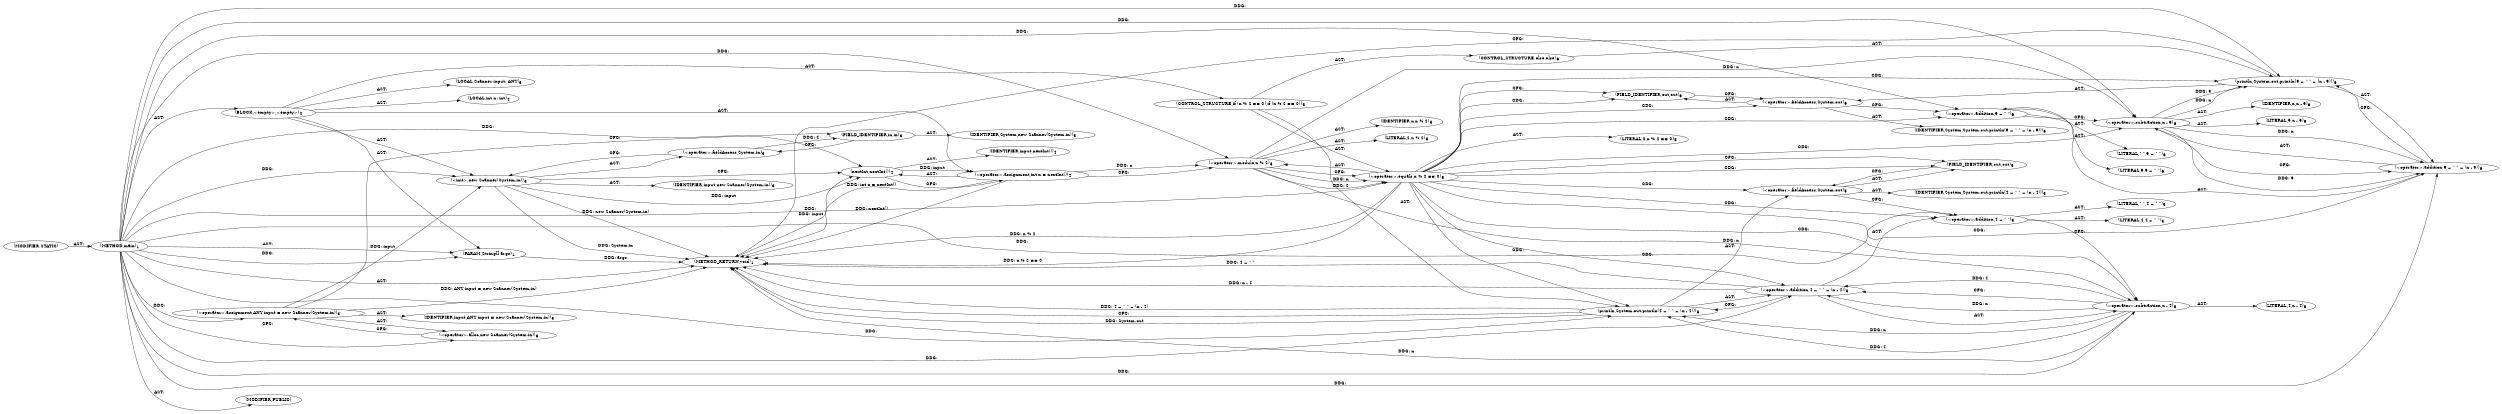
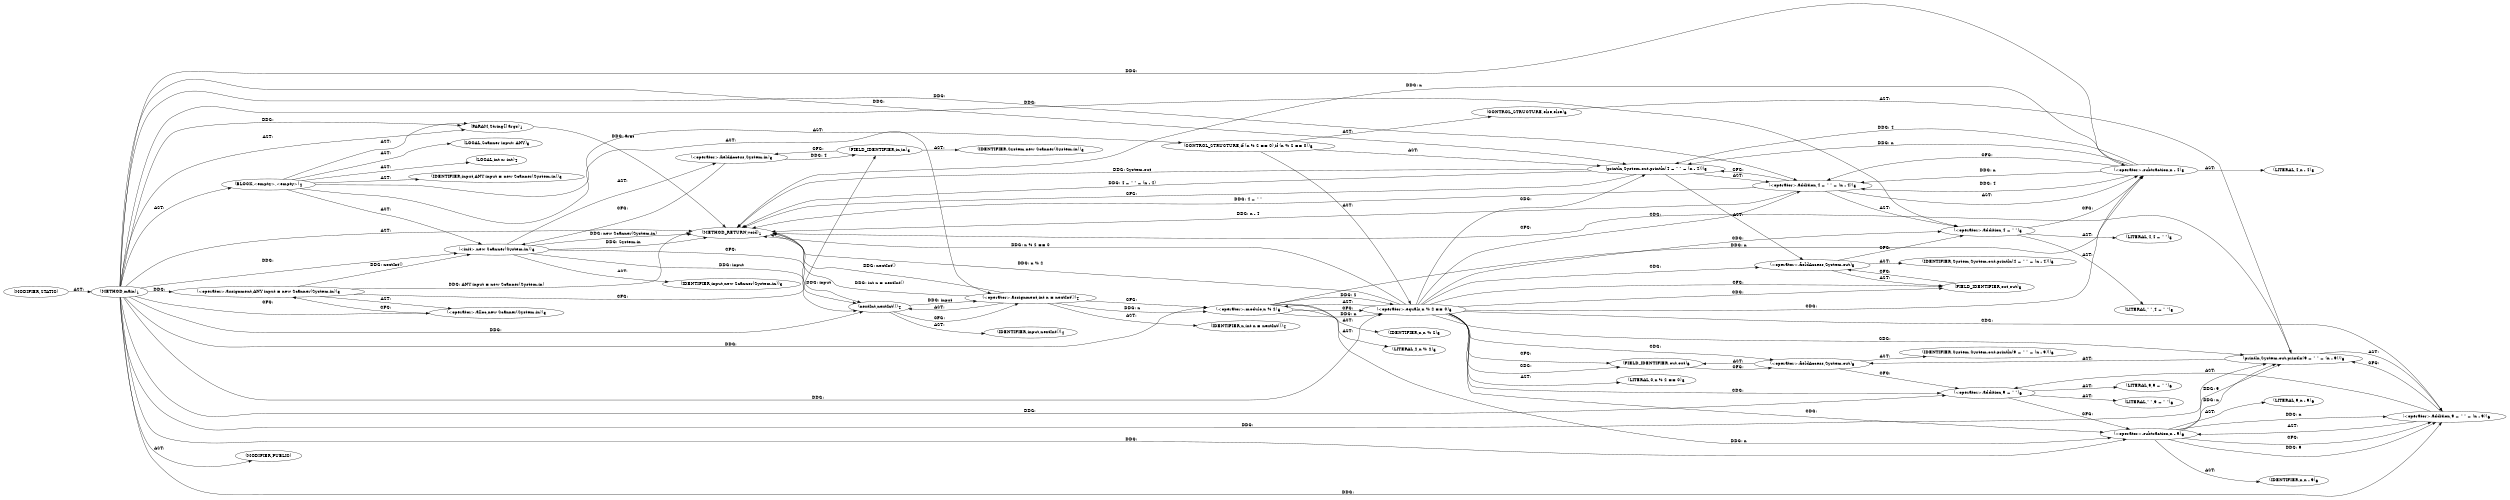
(383, 247) -> (387, 265)
(380, 316) -> (365, 181)
none -> (1248, 326)
